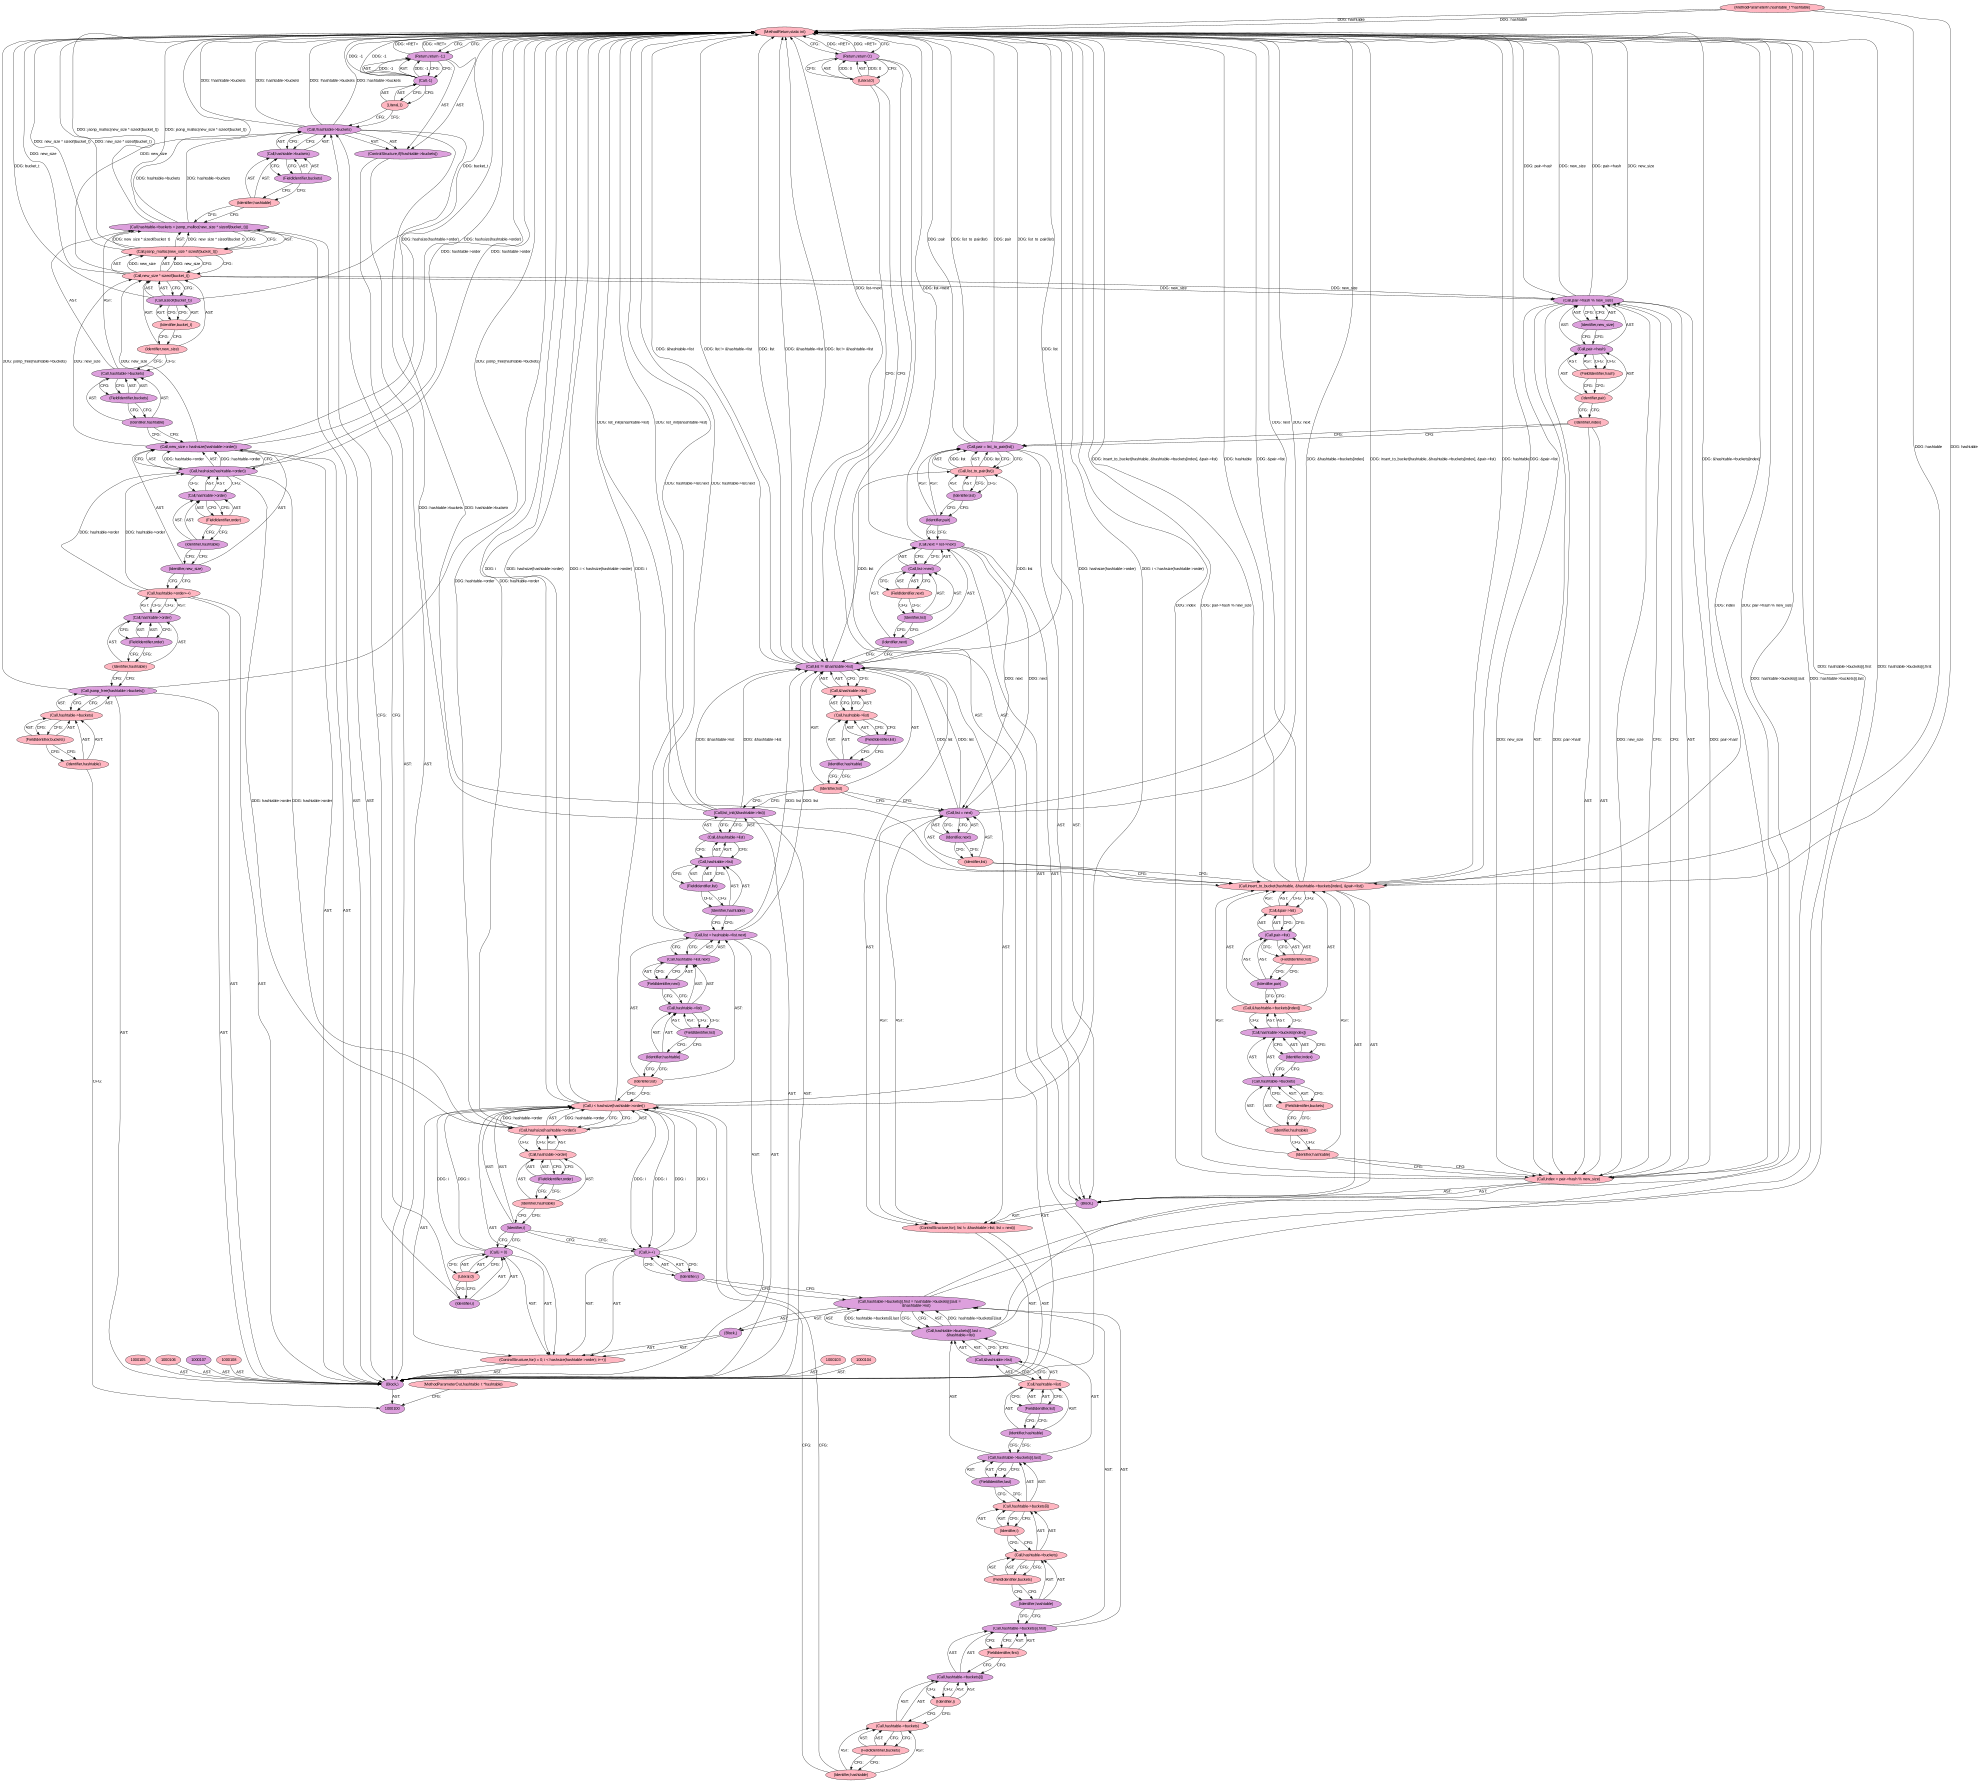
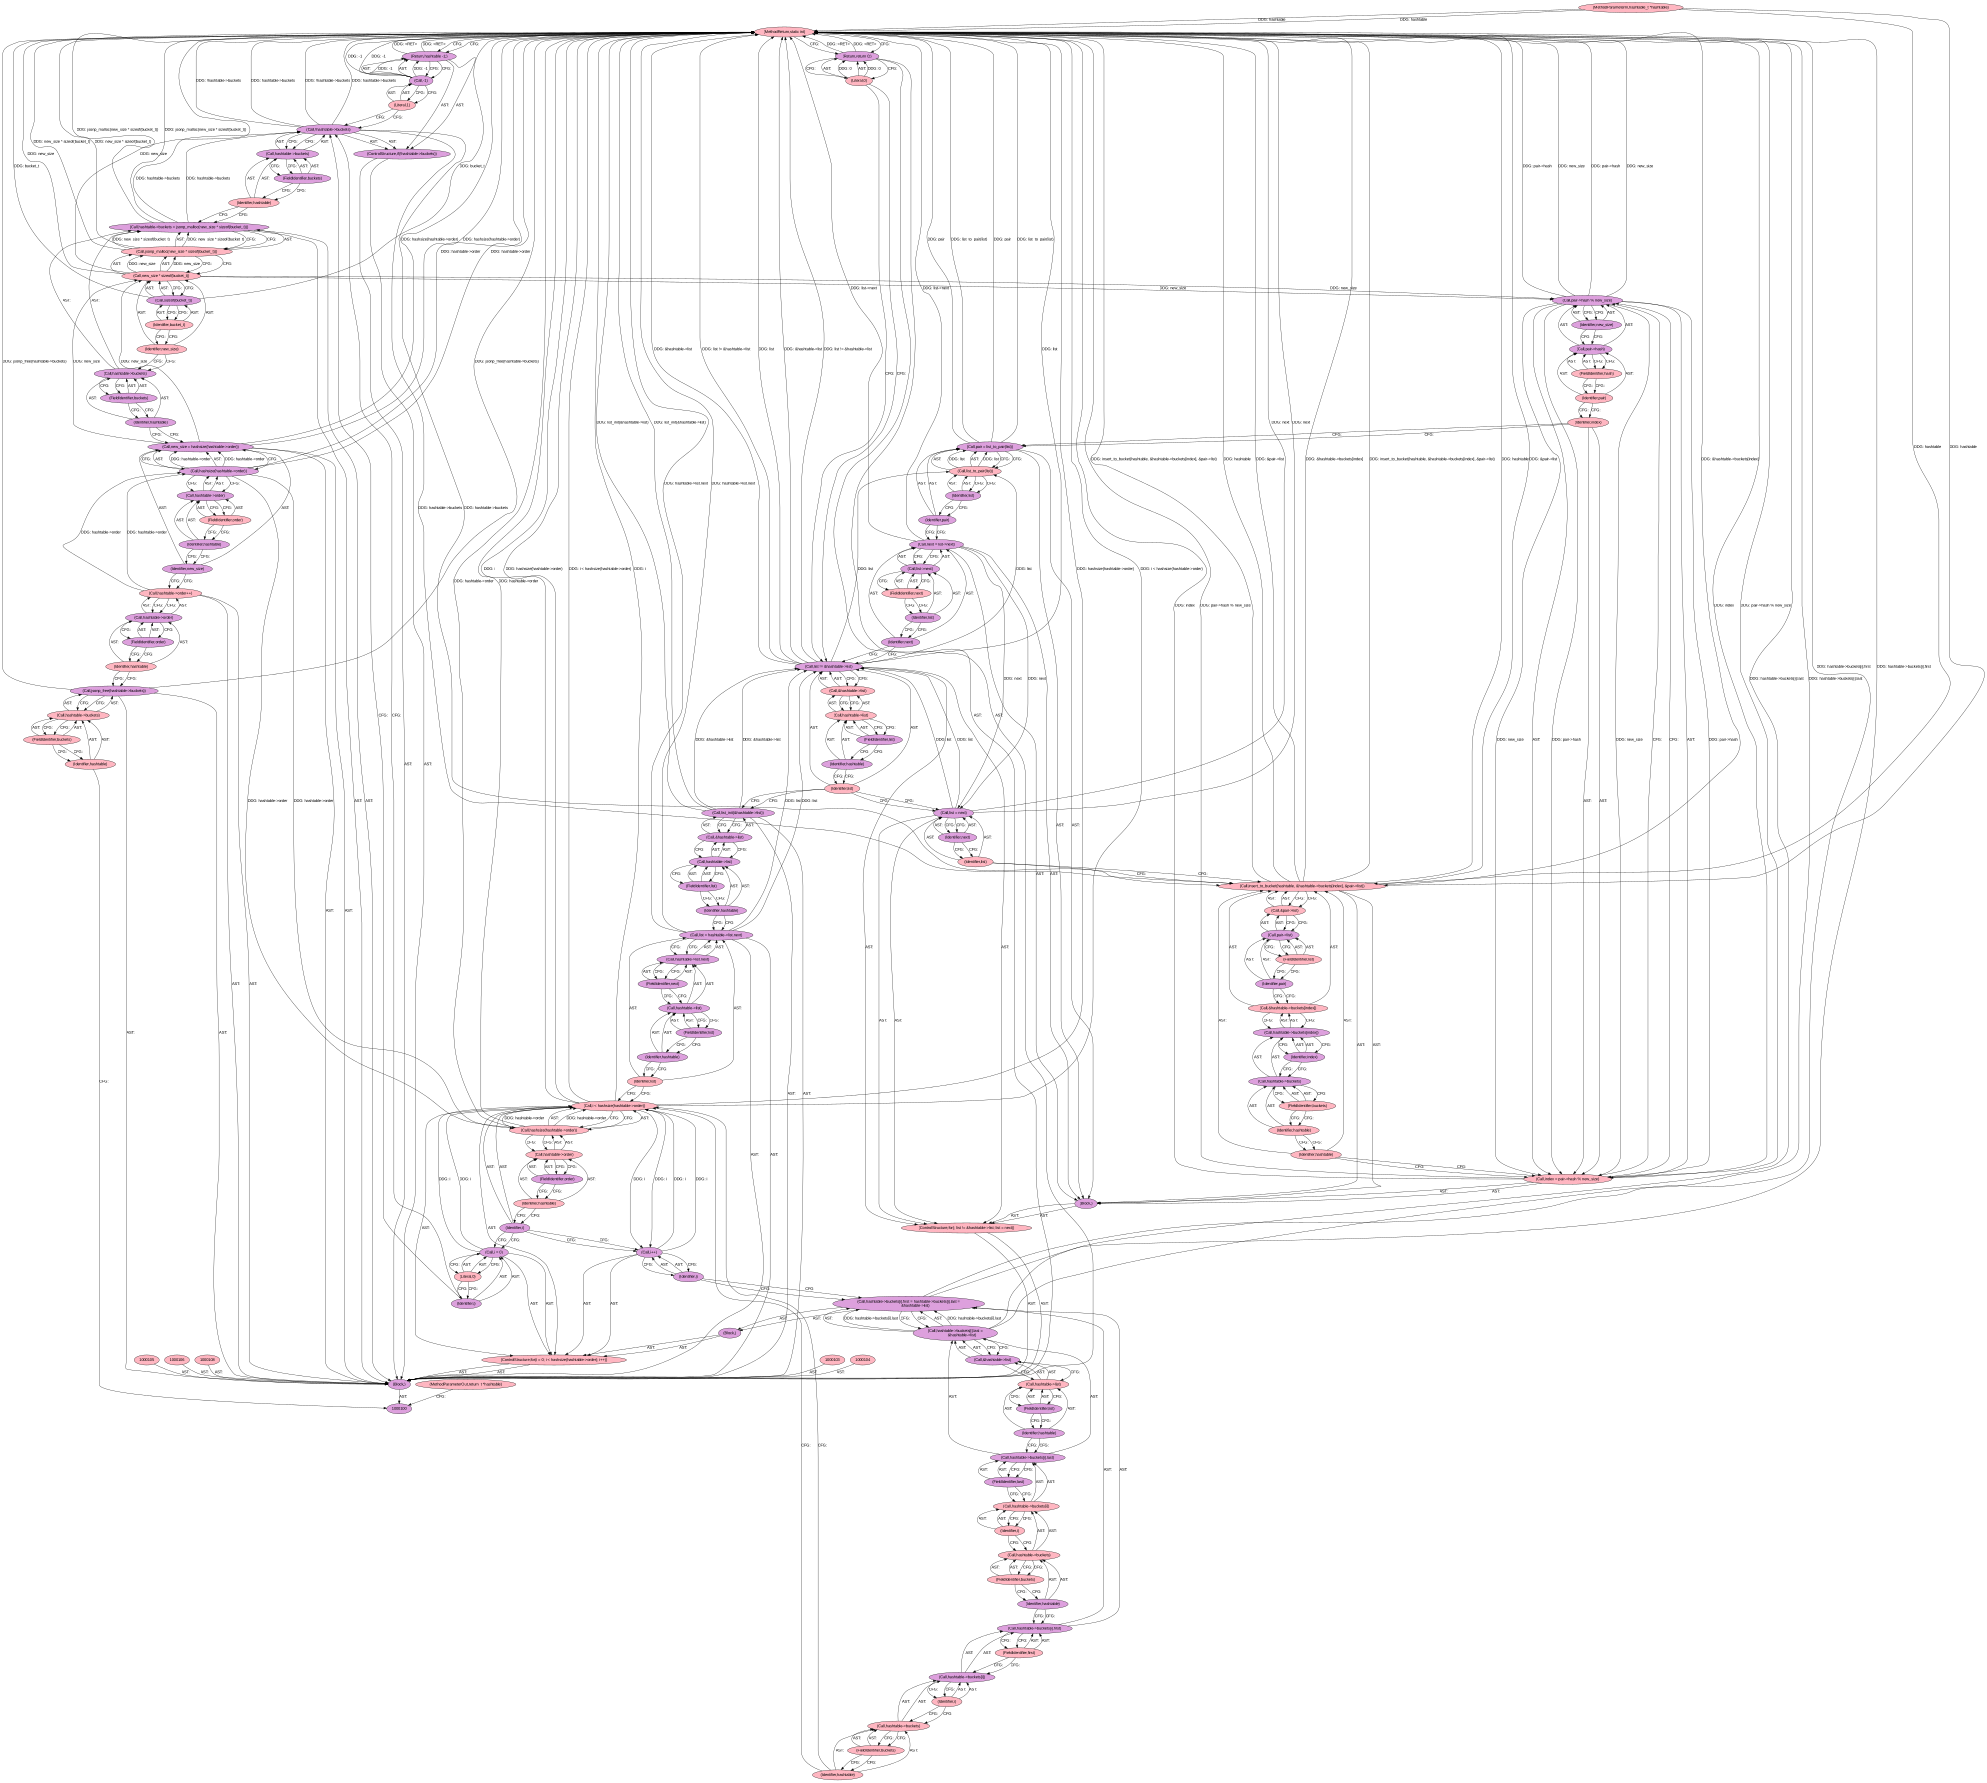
(430, 56) -> (429, 56)
(199, 1360) -> none
(463, 1384) -> (466, 1384)
